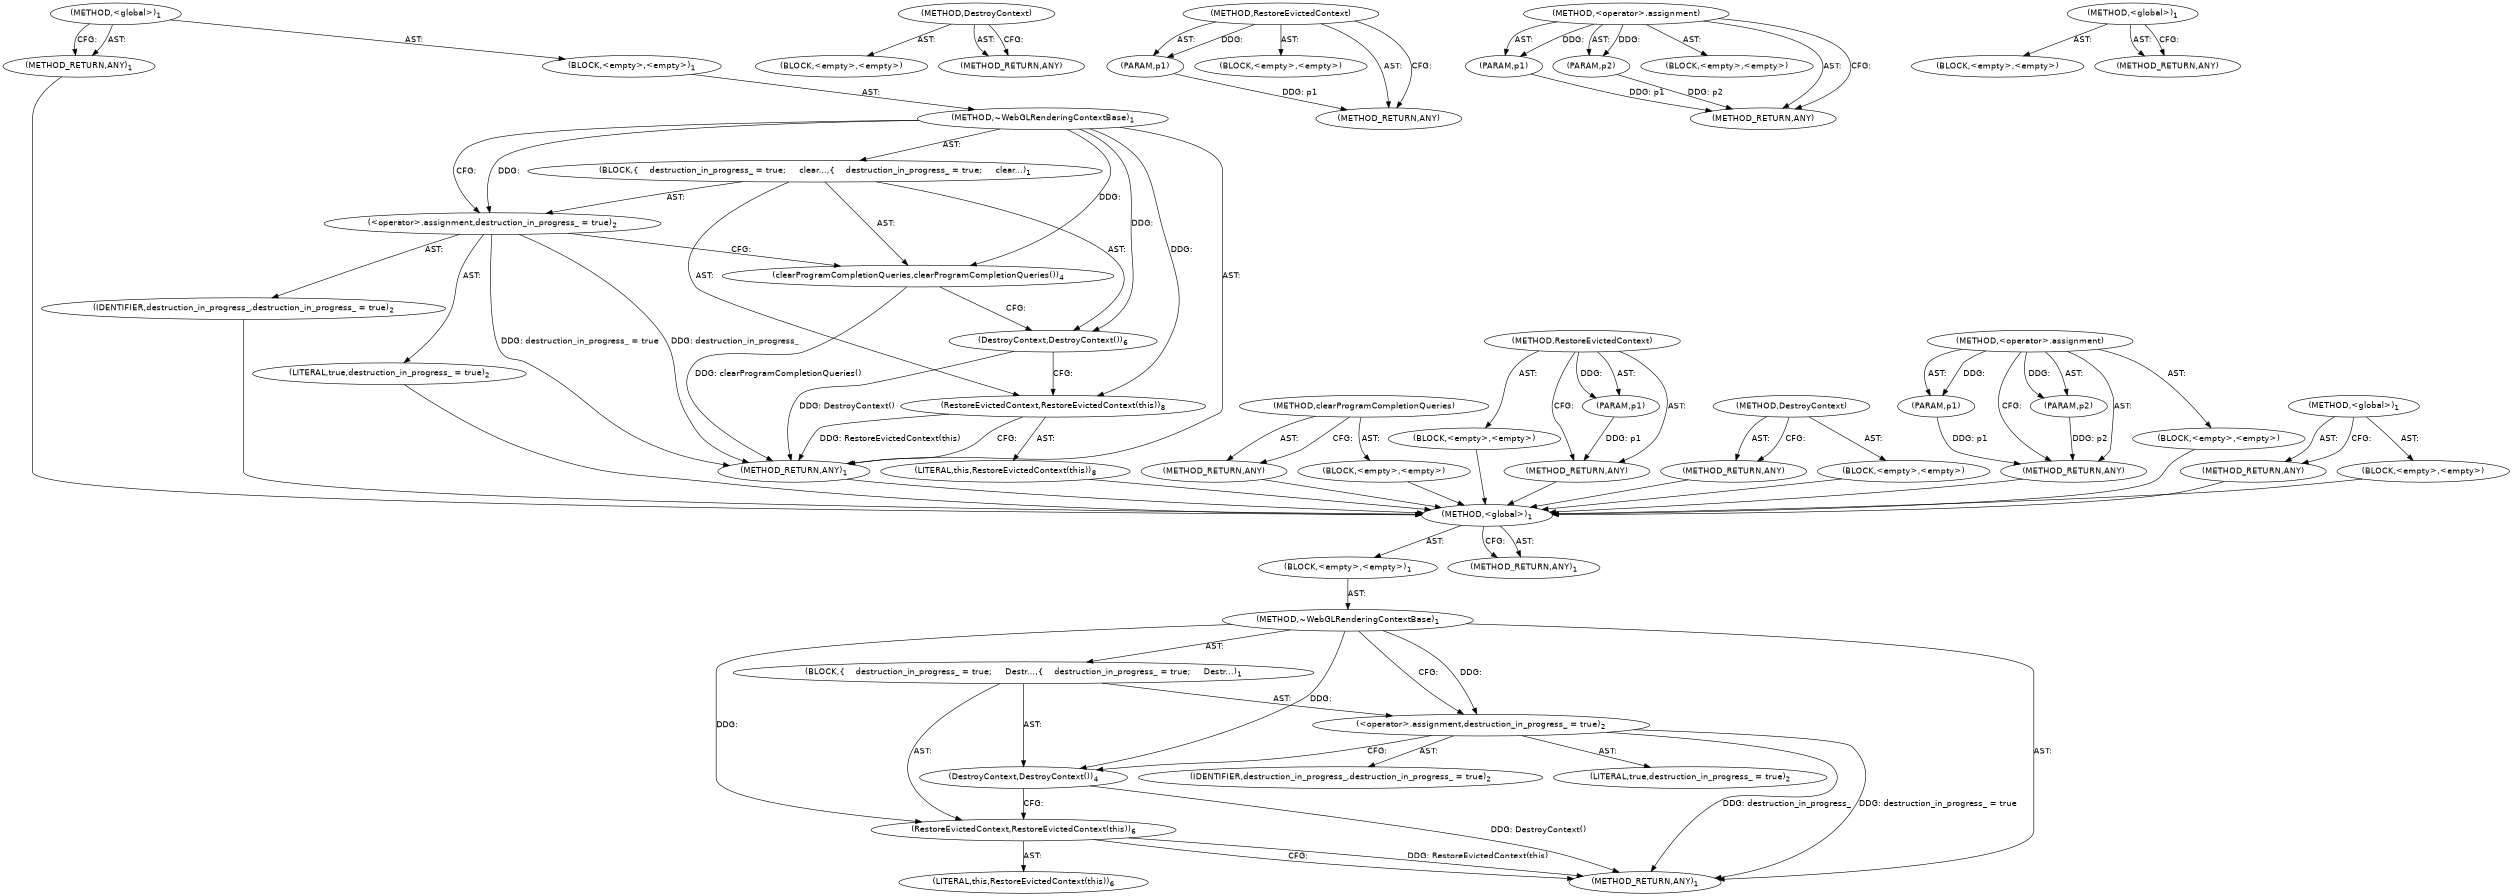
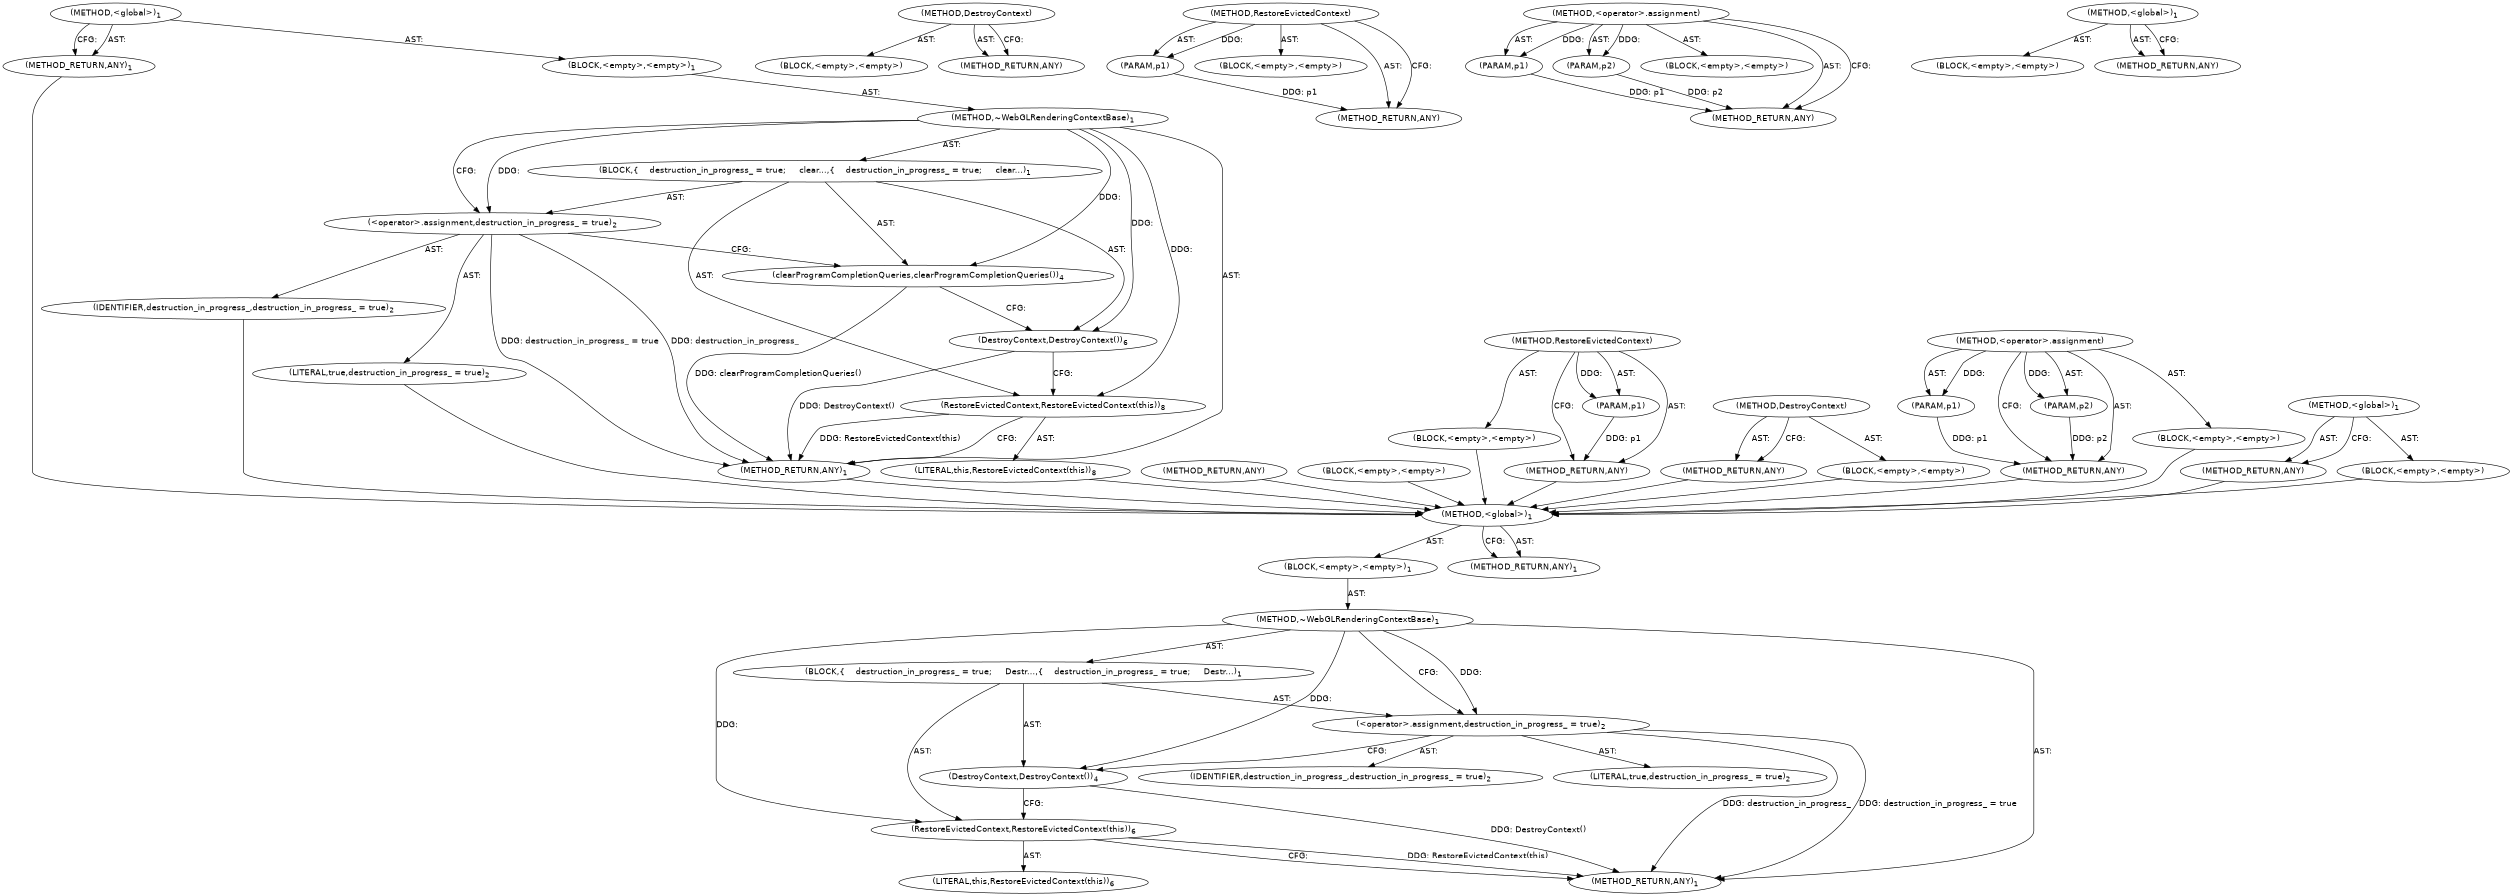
(1364, 406) -> none
